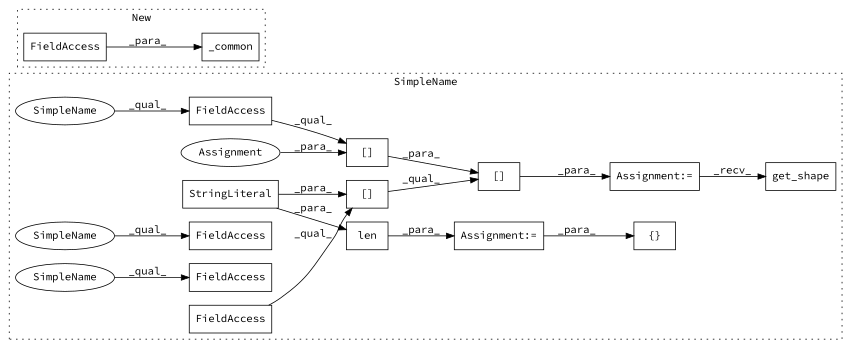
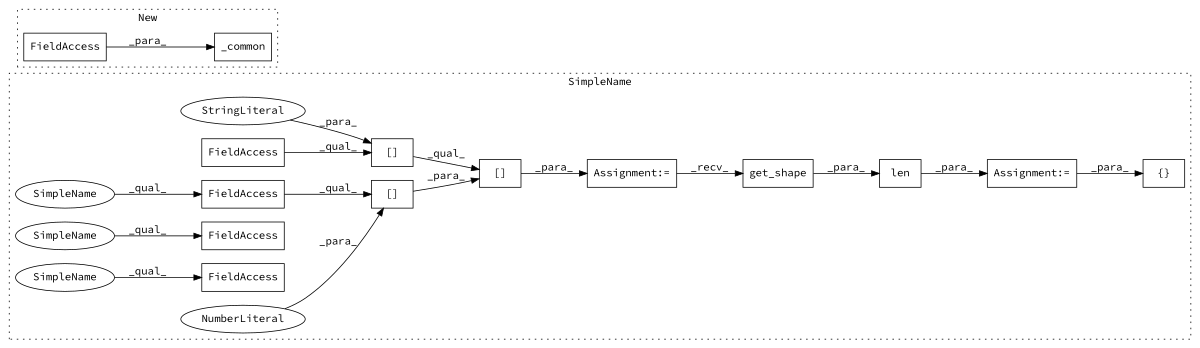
(231, 153) -> (243, 319)
(231, 194) -> (243, 111)
(308, 218) -> (842, 173)
